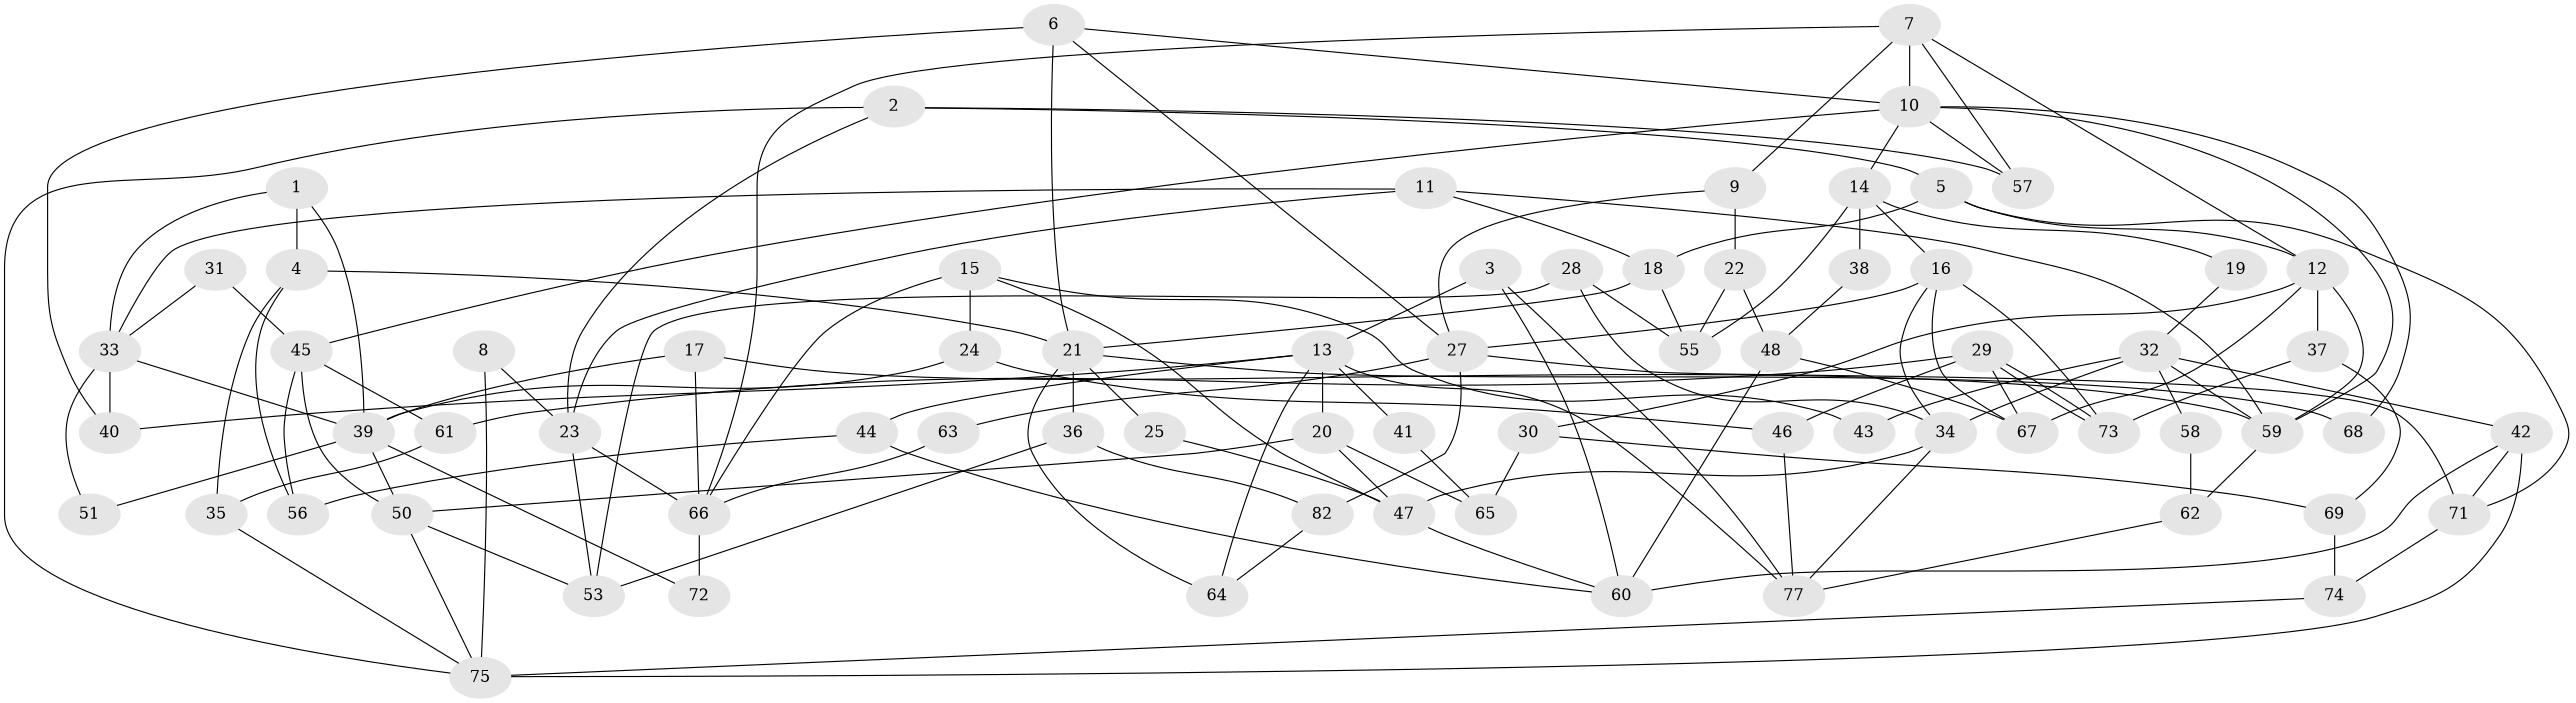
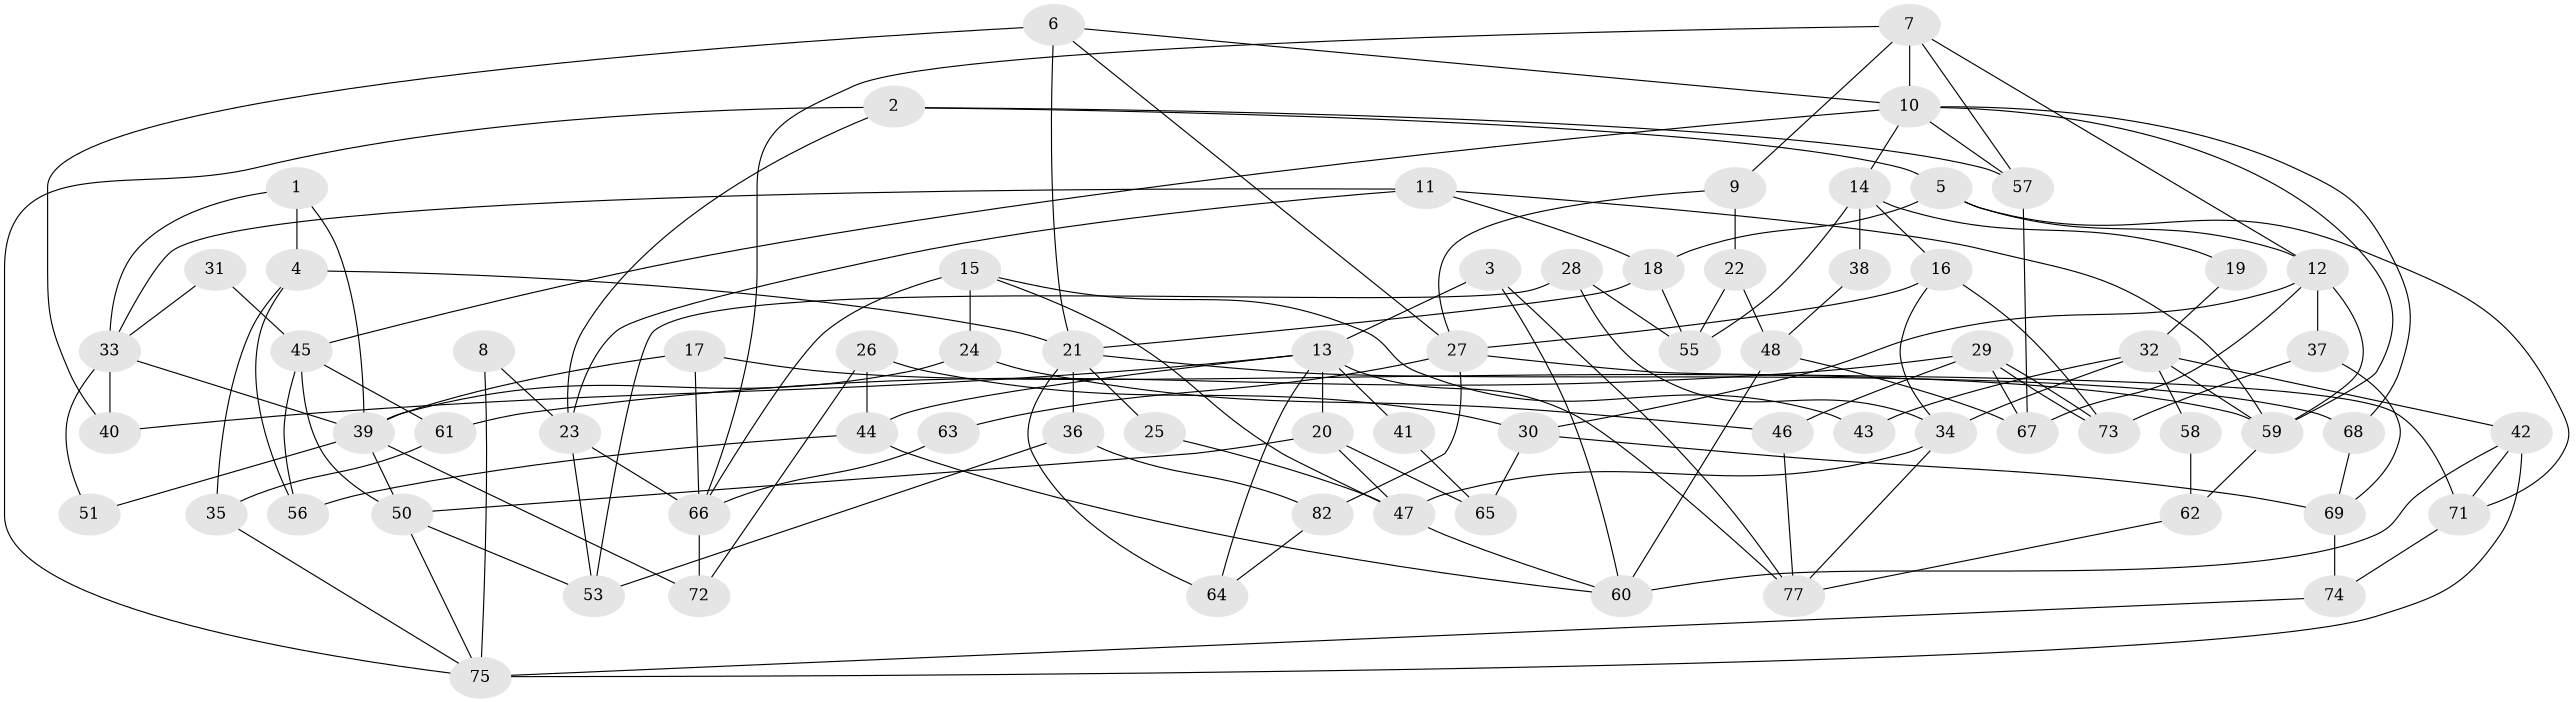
none -> (867, 351)
(1934, 351) -> (2025, 310)
none -> (2344, 474)
